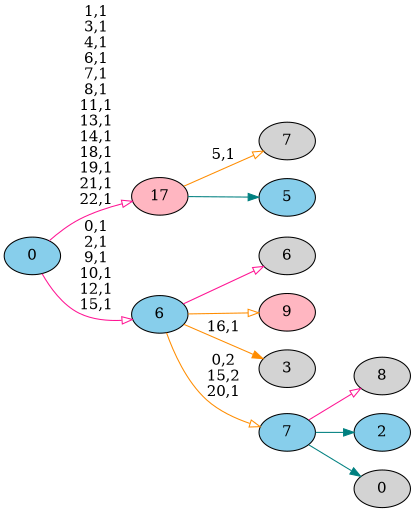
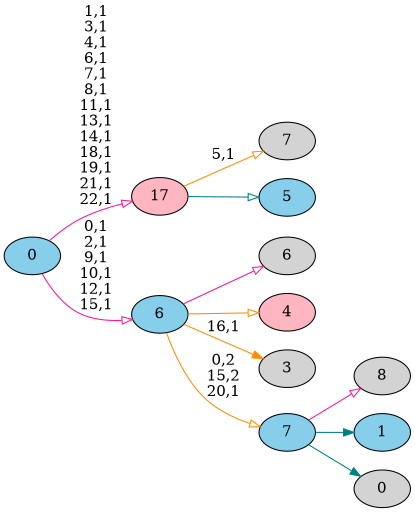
(218, 197) -> (218, 197)
(287, 312) -> (287, 312)
(382, 432) -> (382, 432)
